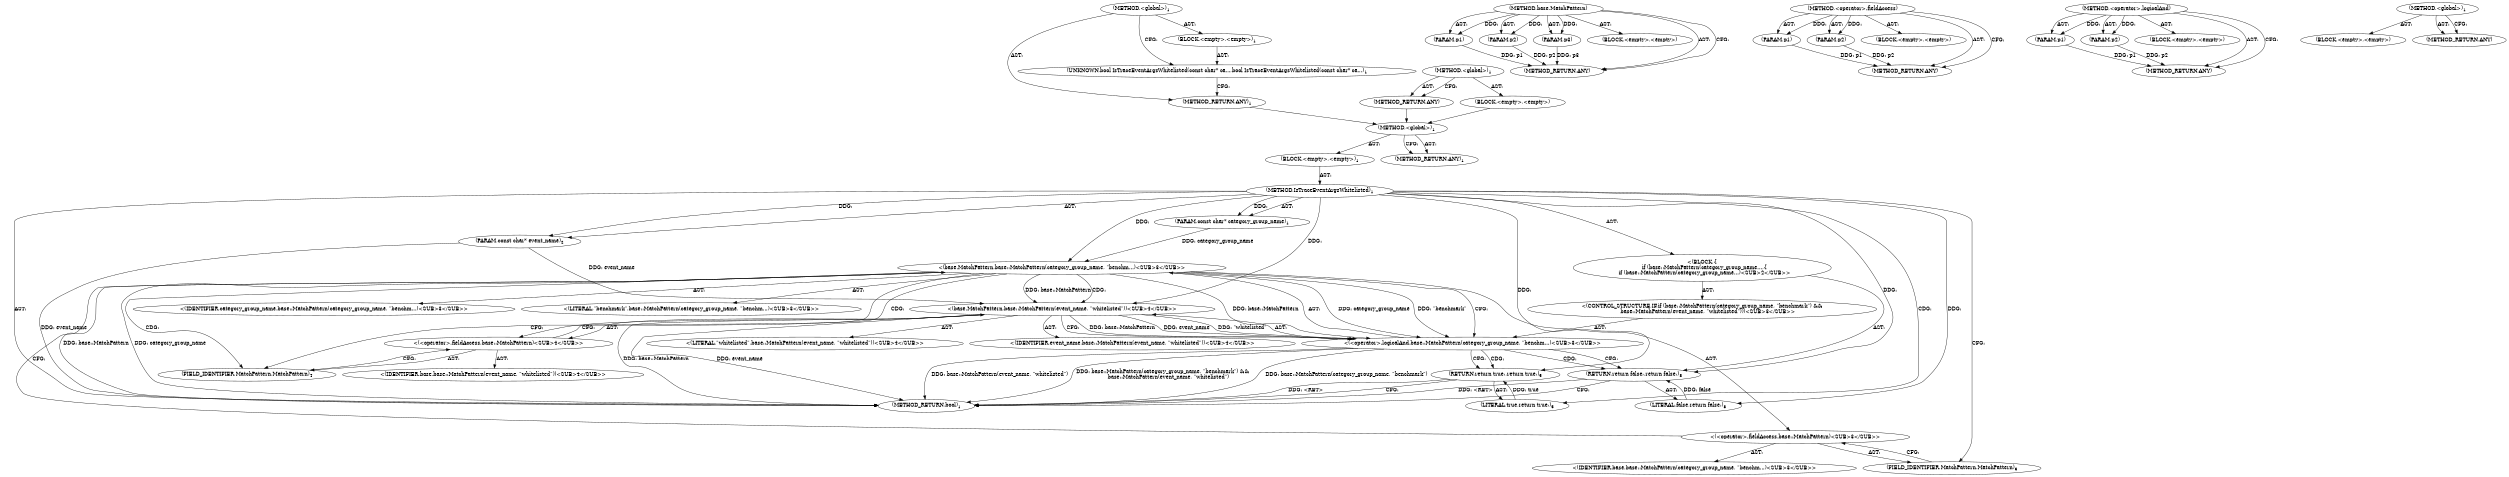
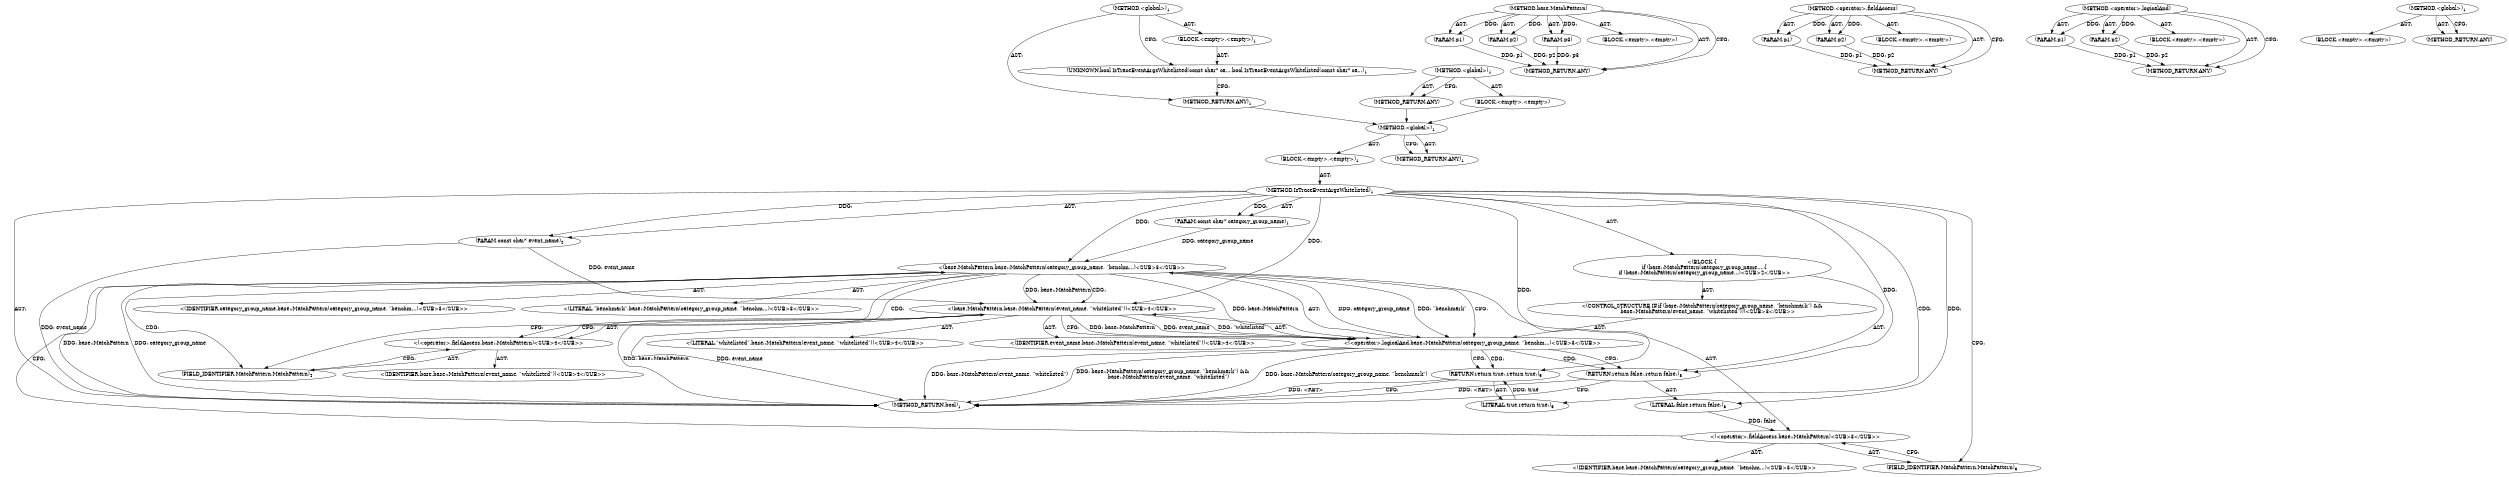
(1680, 389) -> (1739, 421)
